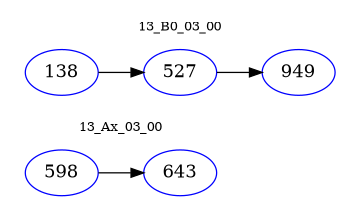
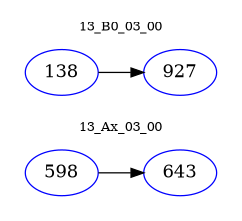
(180, 72) -> (180, 72)
(299, 72) -> none
